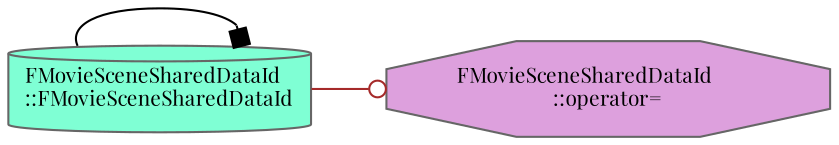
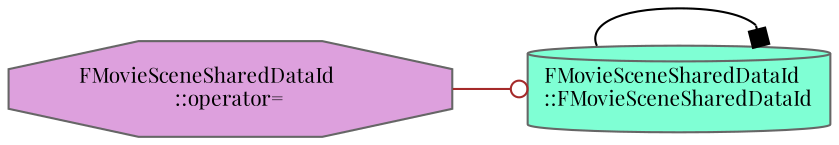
(340, 89) -> (482, 89)
